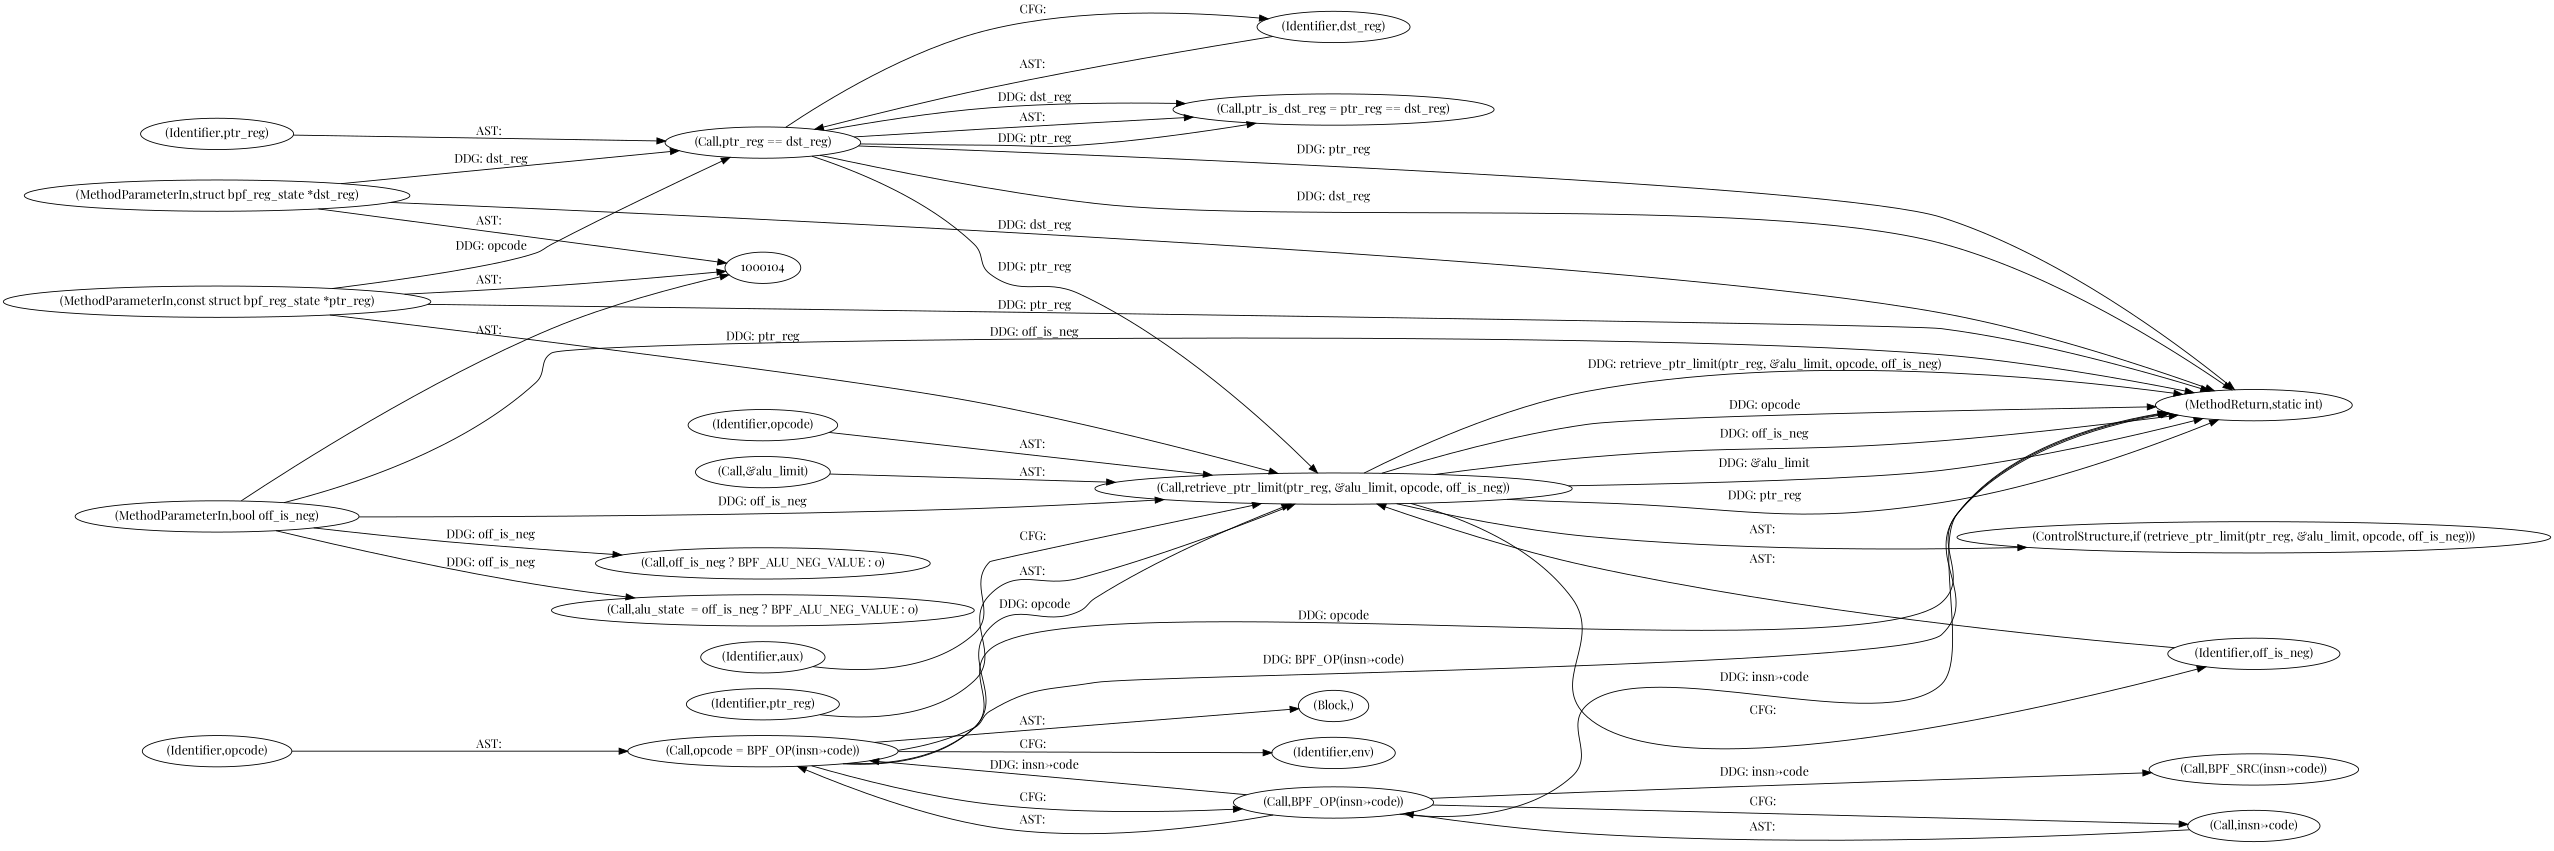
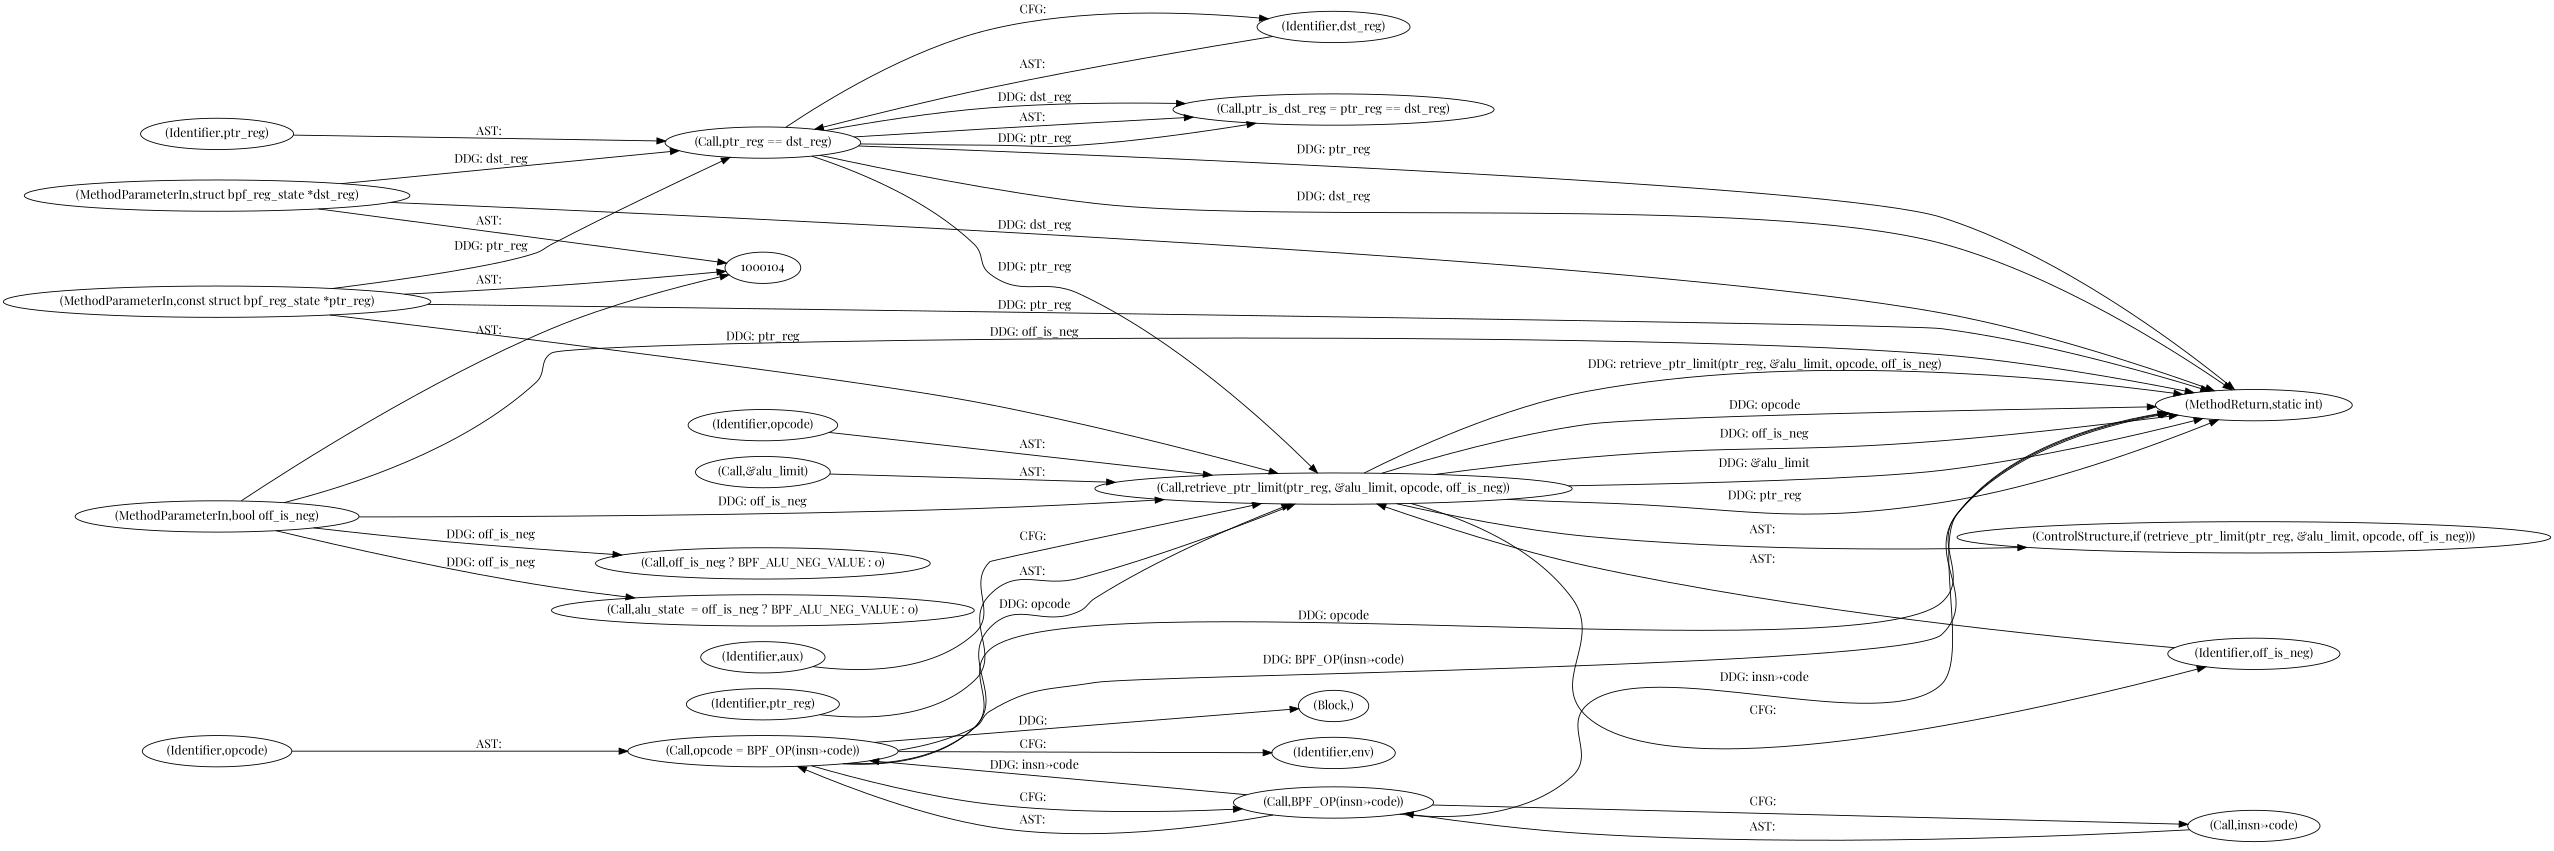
(491, 246) -> (491, 246)
(1035, 721) -> (1035, 721)
(2254, 769) -> none
